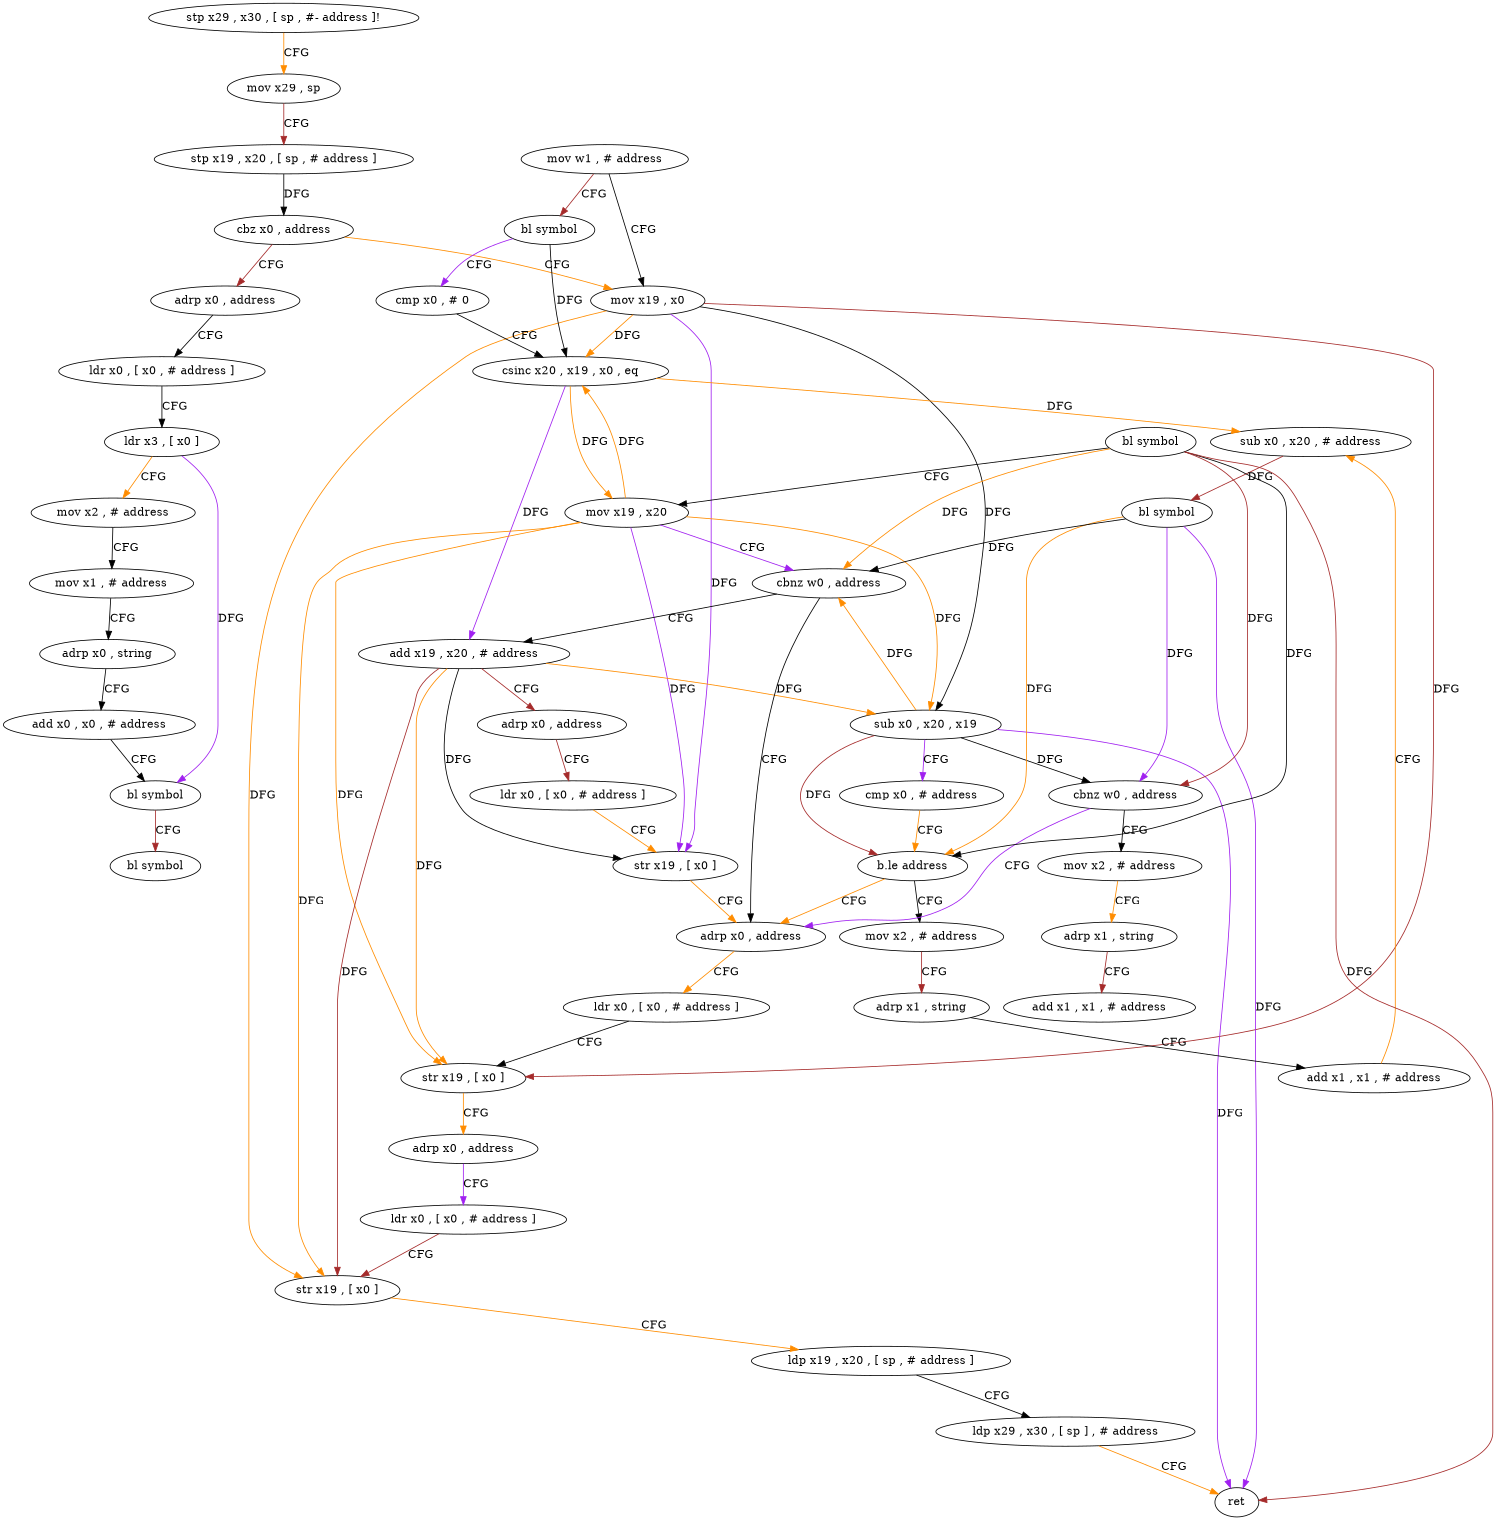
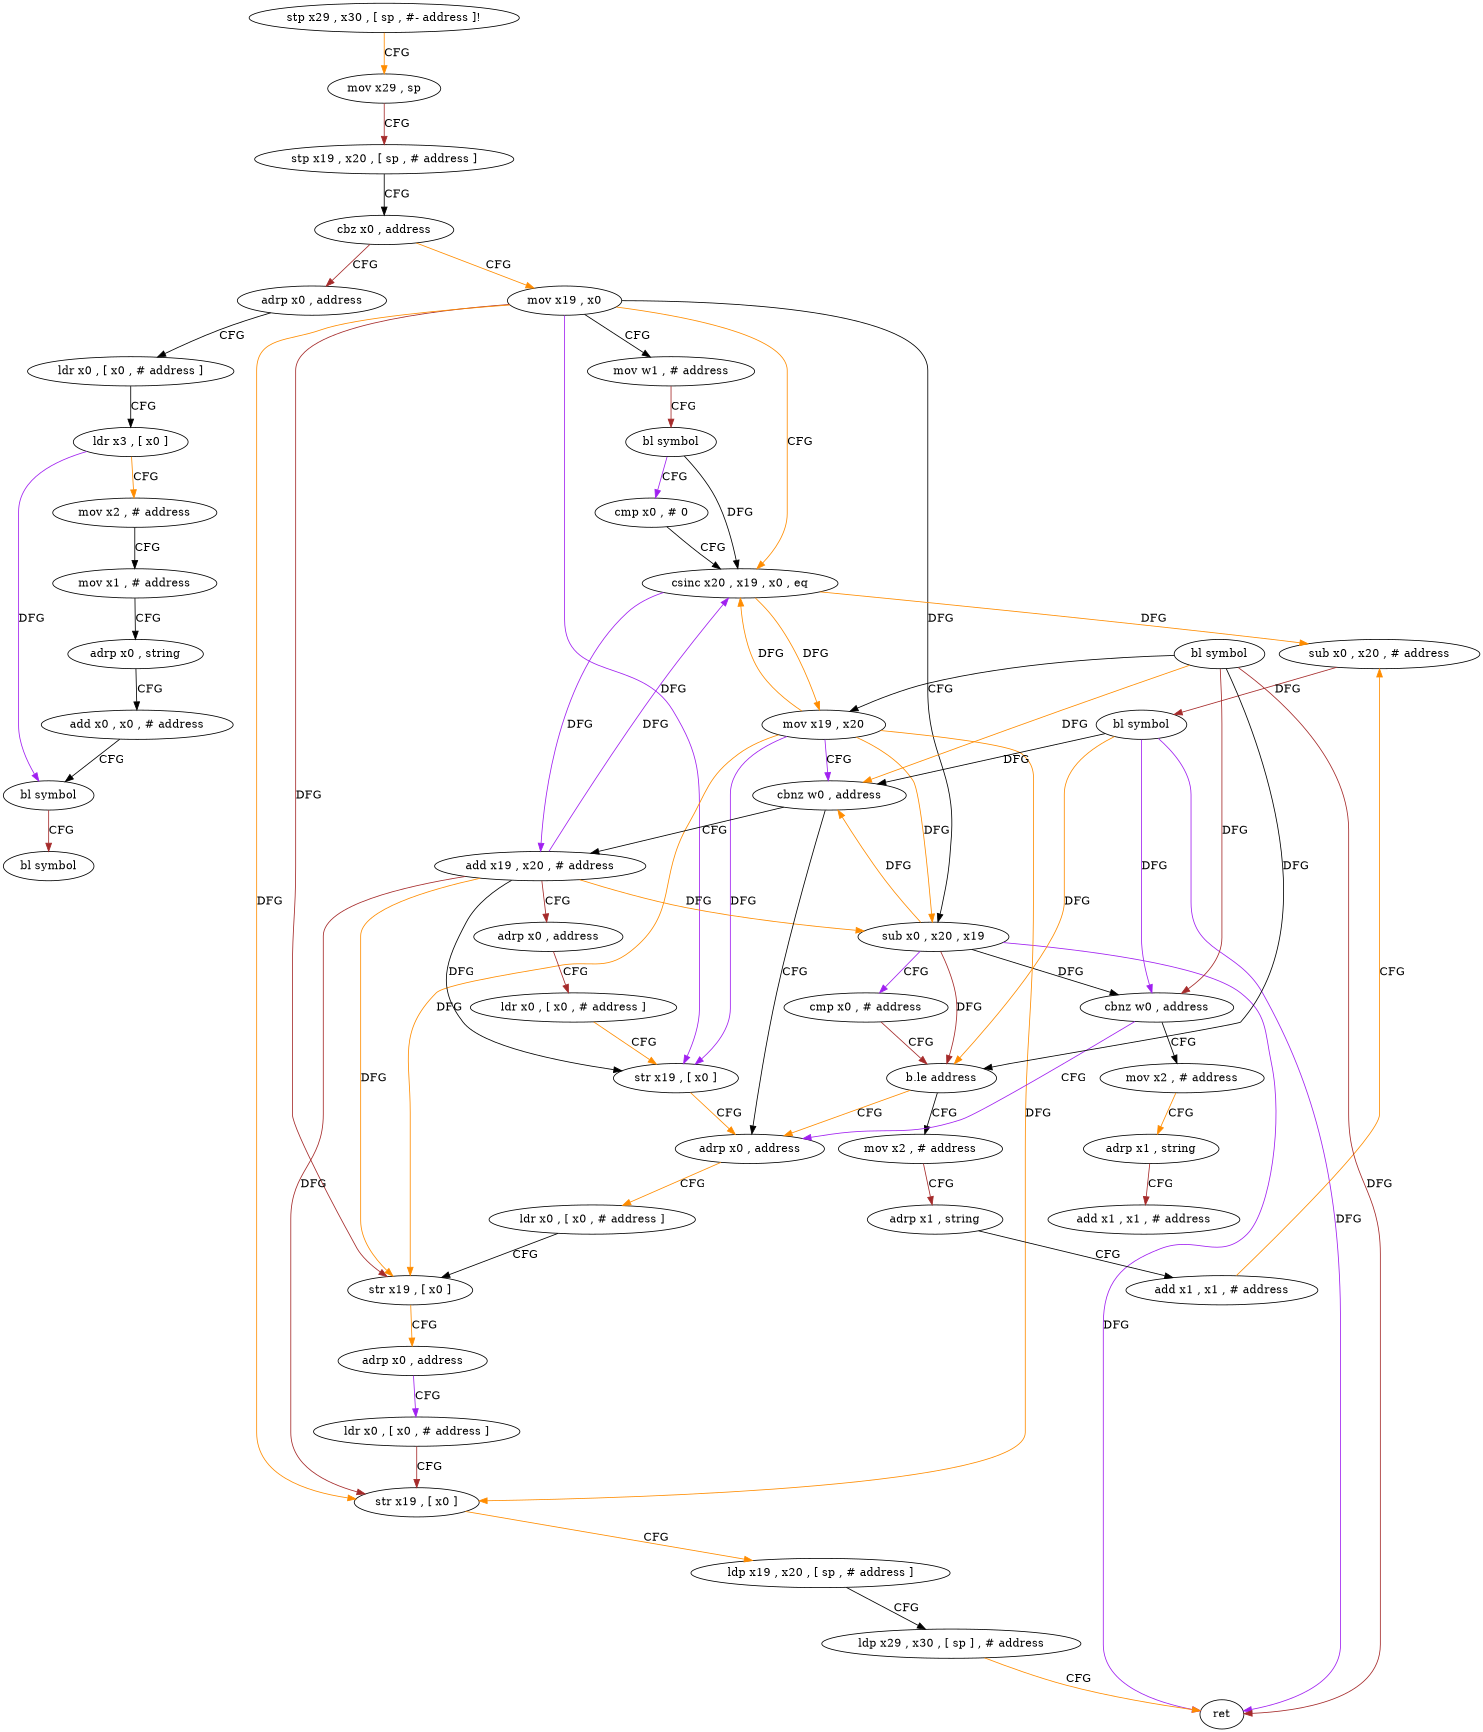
(297, 195) -> (397, 195)
(625, 226) -> (614, 333)
(628, 336) -> (800, 442)
none -> (632, 725)
(918, 827) -> (901, 1040)
